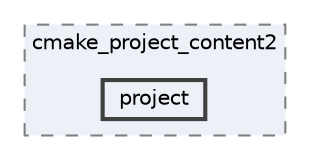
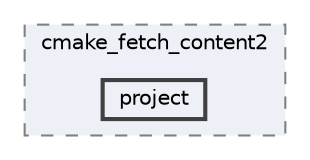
(155, 44) -> (155, 44)
